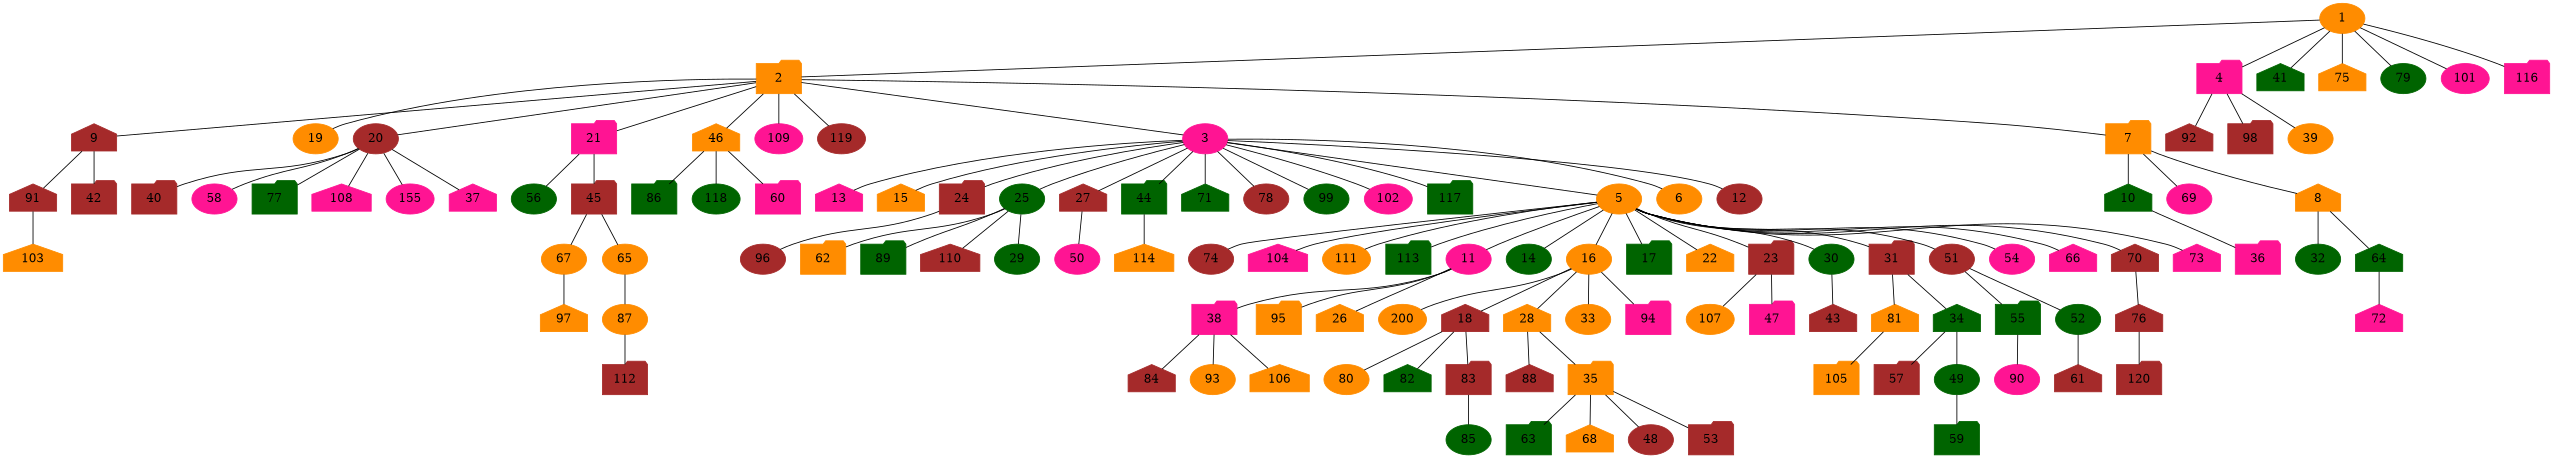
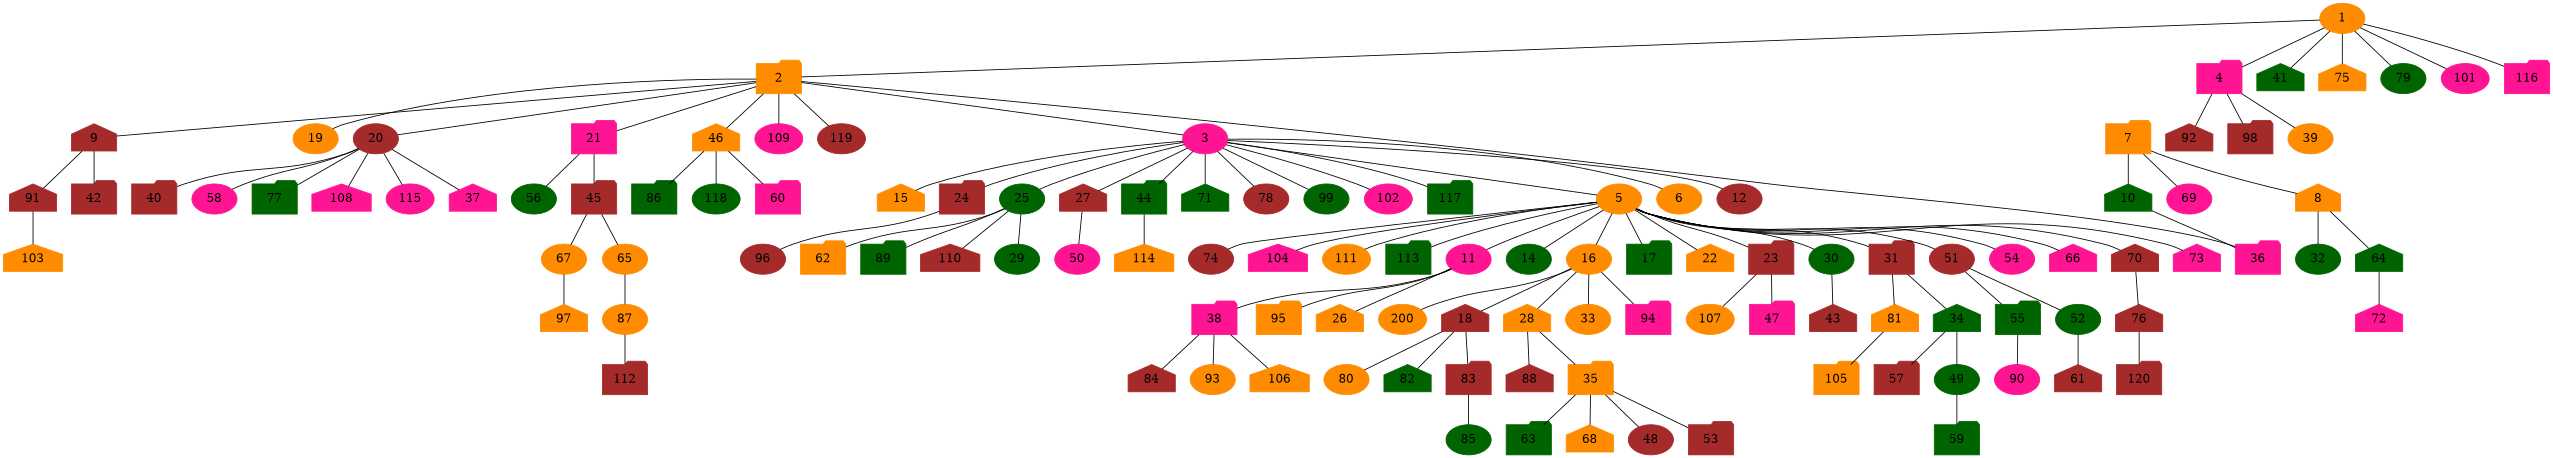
(1454, 96) -> (1340, 135)
(410, 199) -> (410, 199)
(839, 199) -> none
